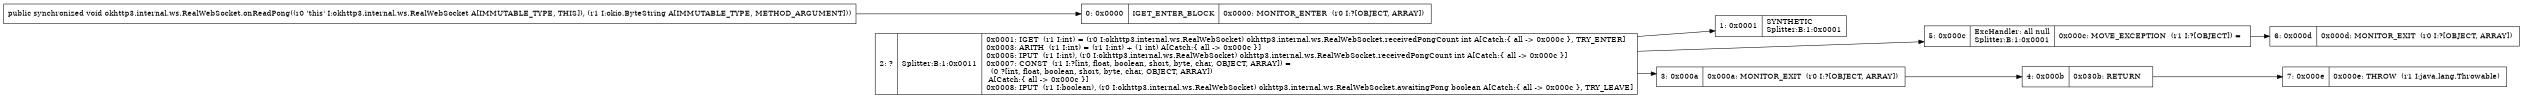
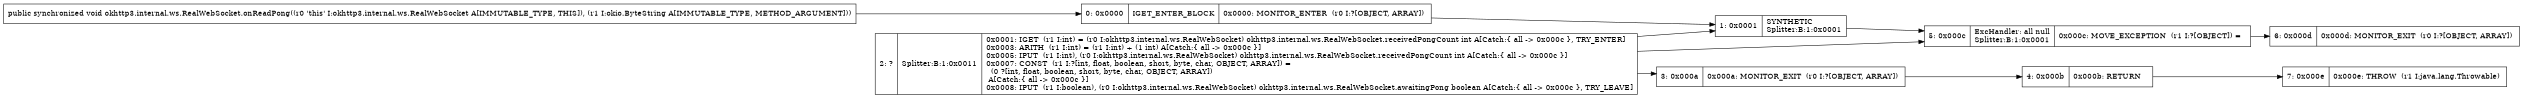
none -> (1570, 21)
none -> (1883, 29)
(2111, 77) -> (2111, 77)
